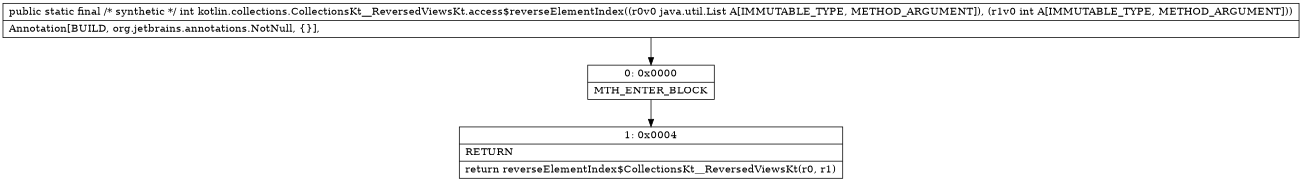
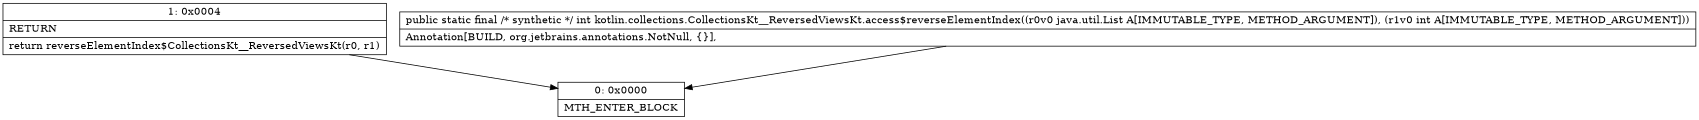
(651, 109) -> (450, 71)
